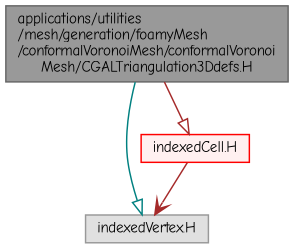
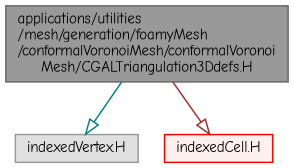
(175, 182) -> none
